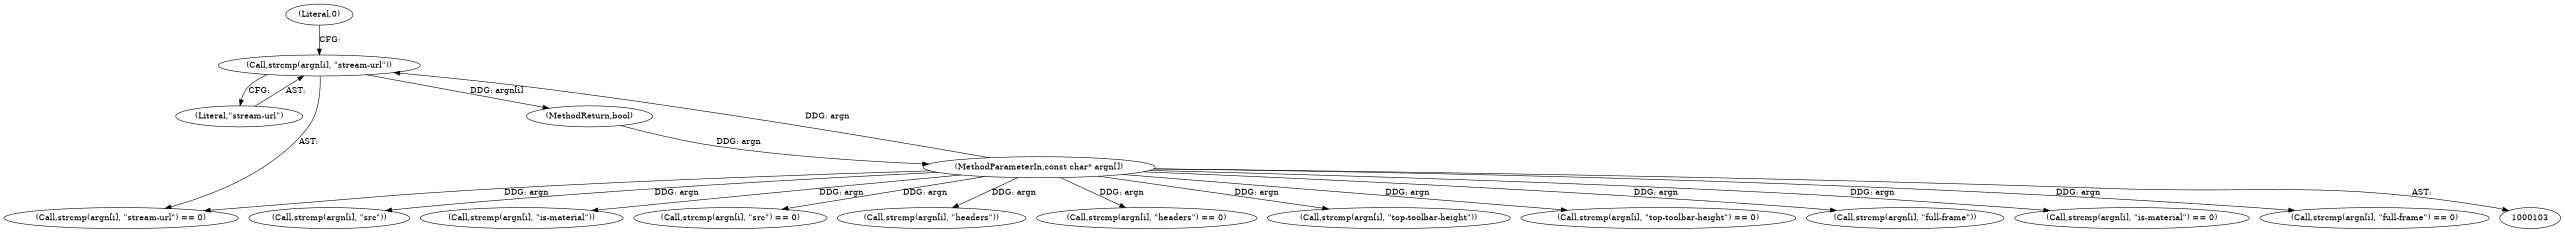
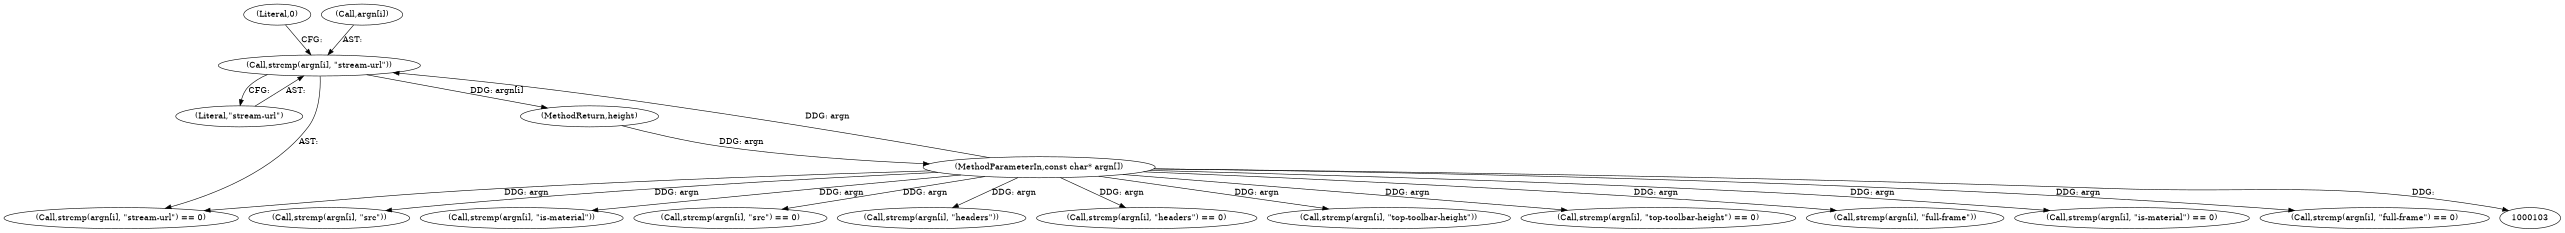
none -> (362, 15)
(590, 116) -> (590, 116)
(2423, 193) -> (2425, 193)
